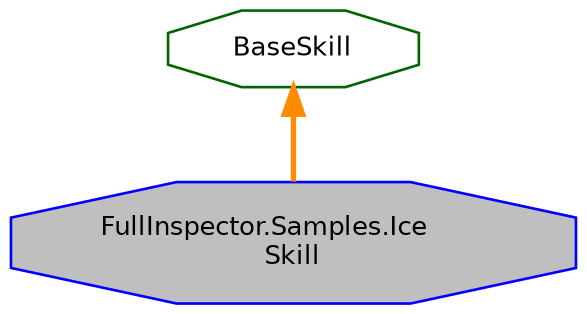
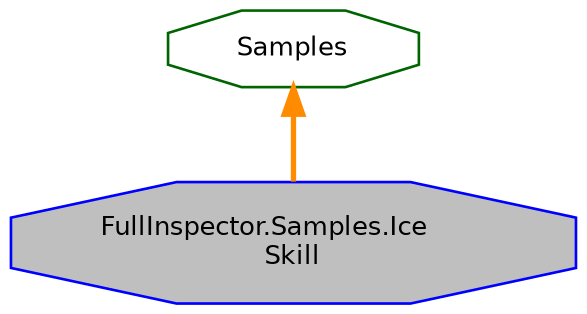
(293, 49) -> (293, 49)
